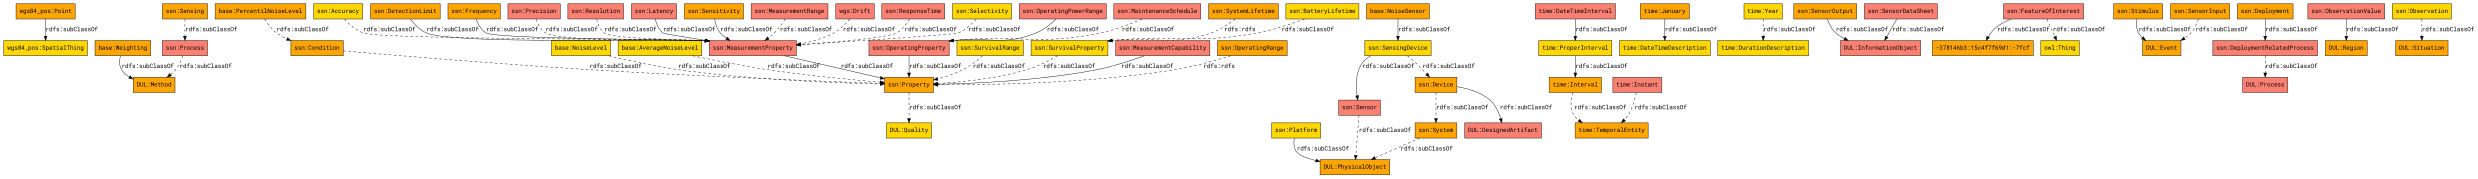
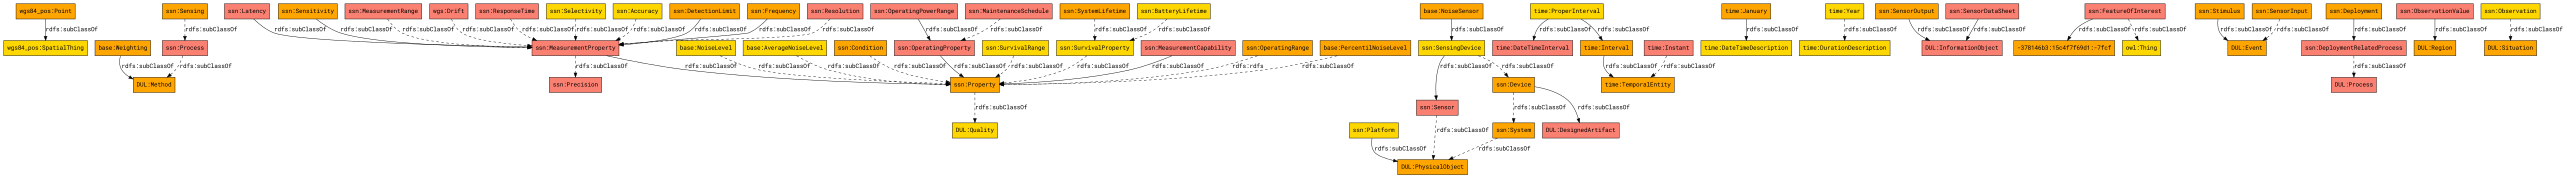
(1575, 28) -> (1539, 26)
(1240, 30) -> (1121, 30)
(274, 31) -> (1171, 79)
(617, 40) -> (575, 64)
(1571, 108) -> (1604, 66)
